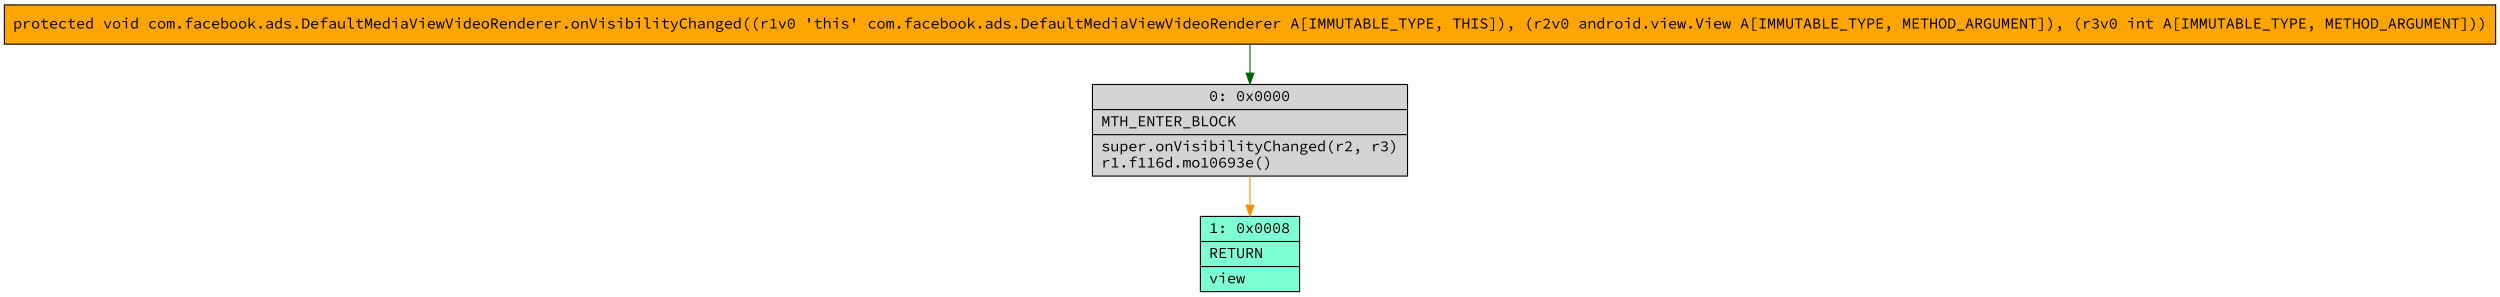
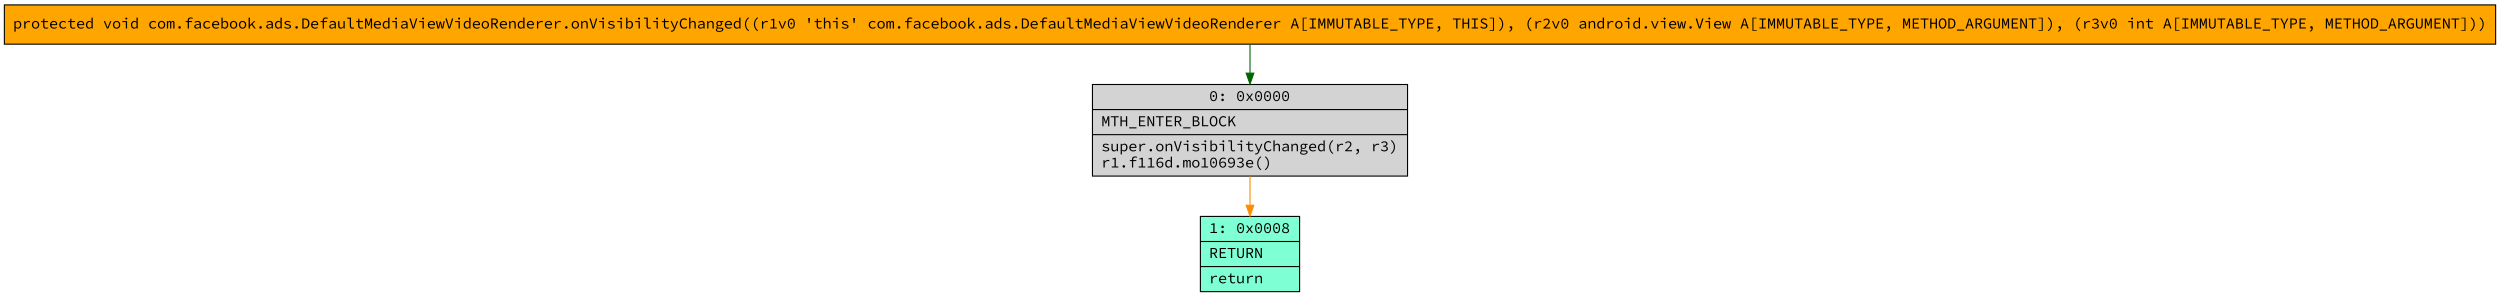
(1228, 279) -> (1236, 279)
